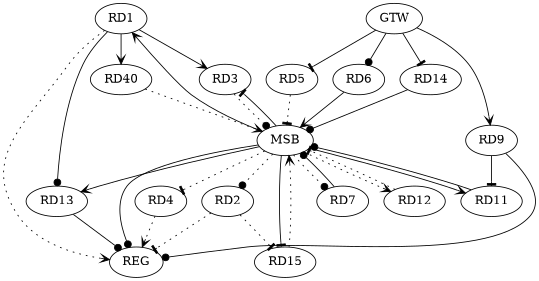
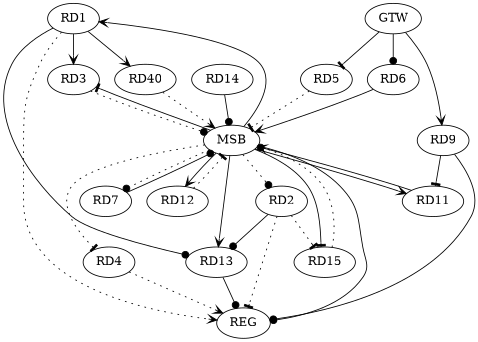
(411, 47) -> none
(343, 170) -> (203, 166)
none -> (252, 229)
